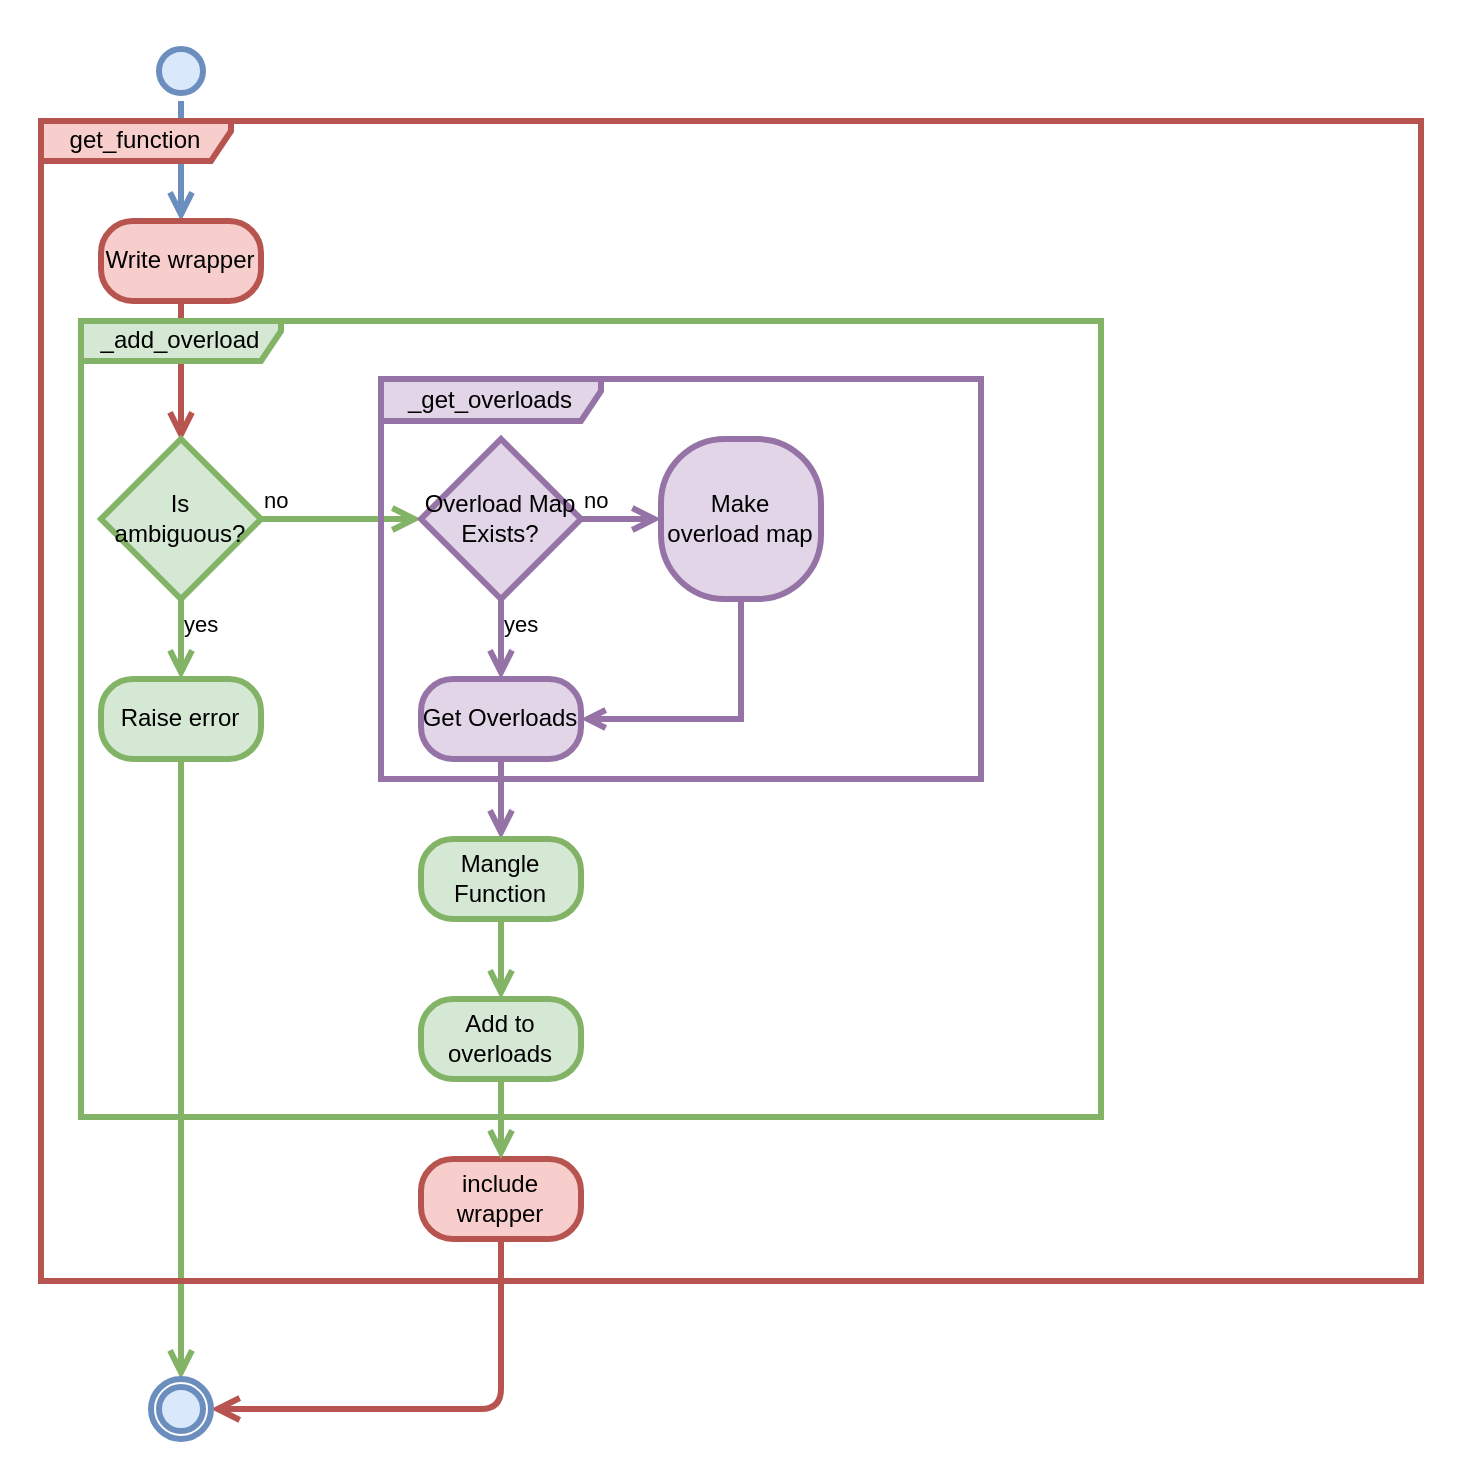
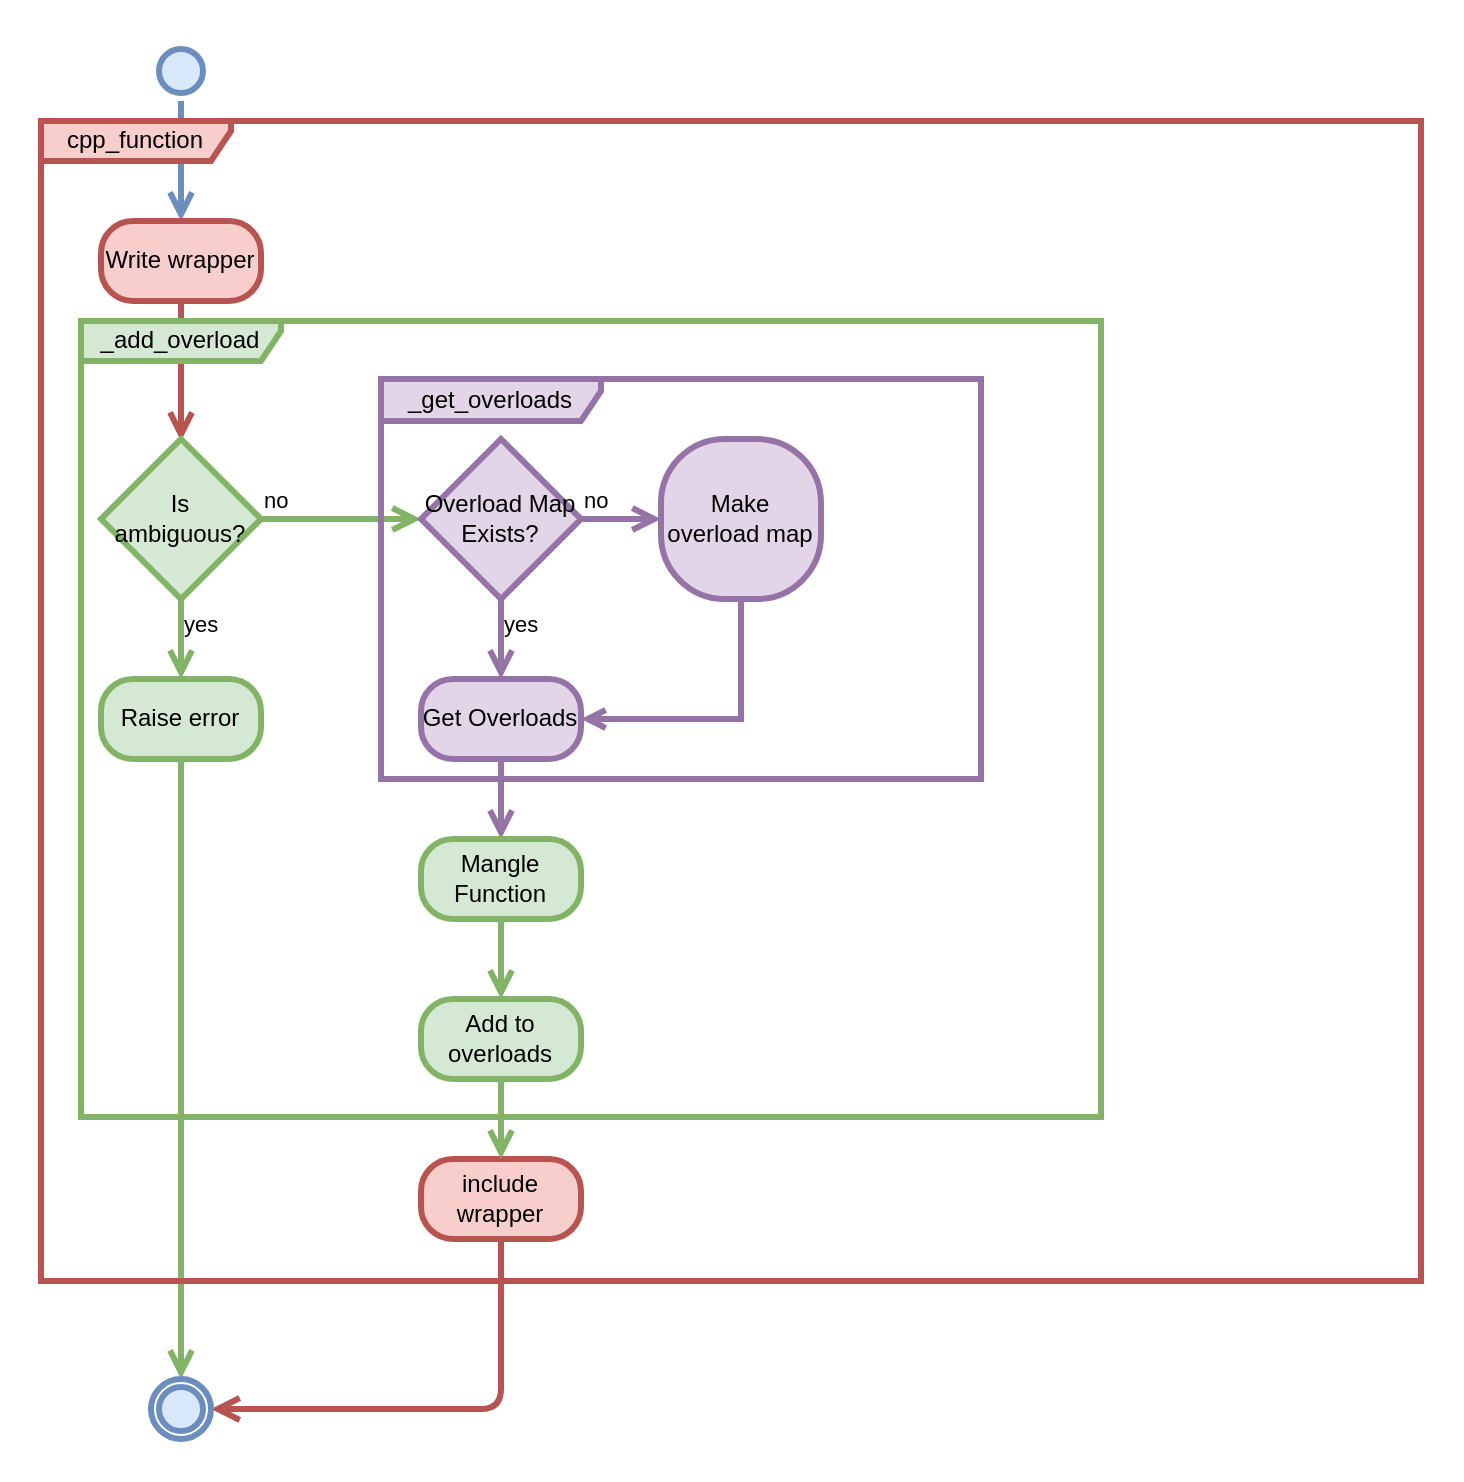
(136, 141) -> (136, 141)
